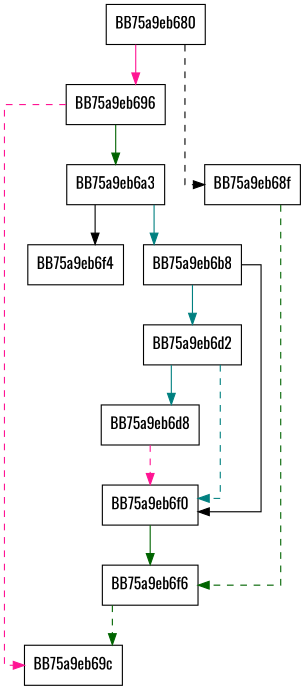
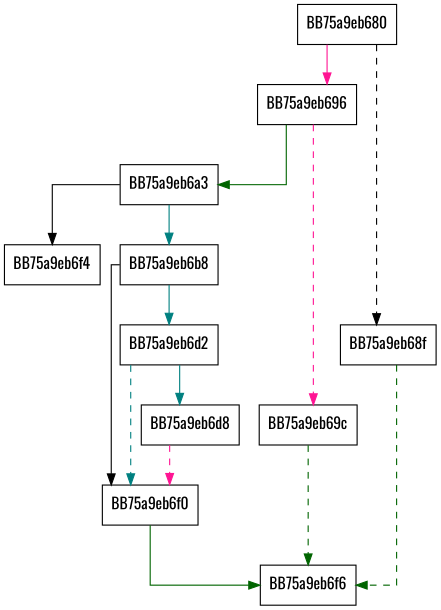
(112, 620) -> (308, 500)
